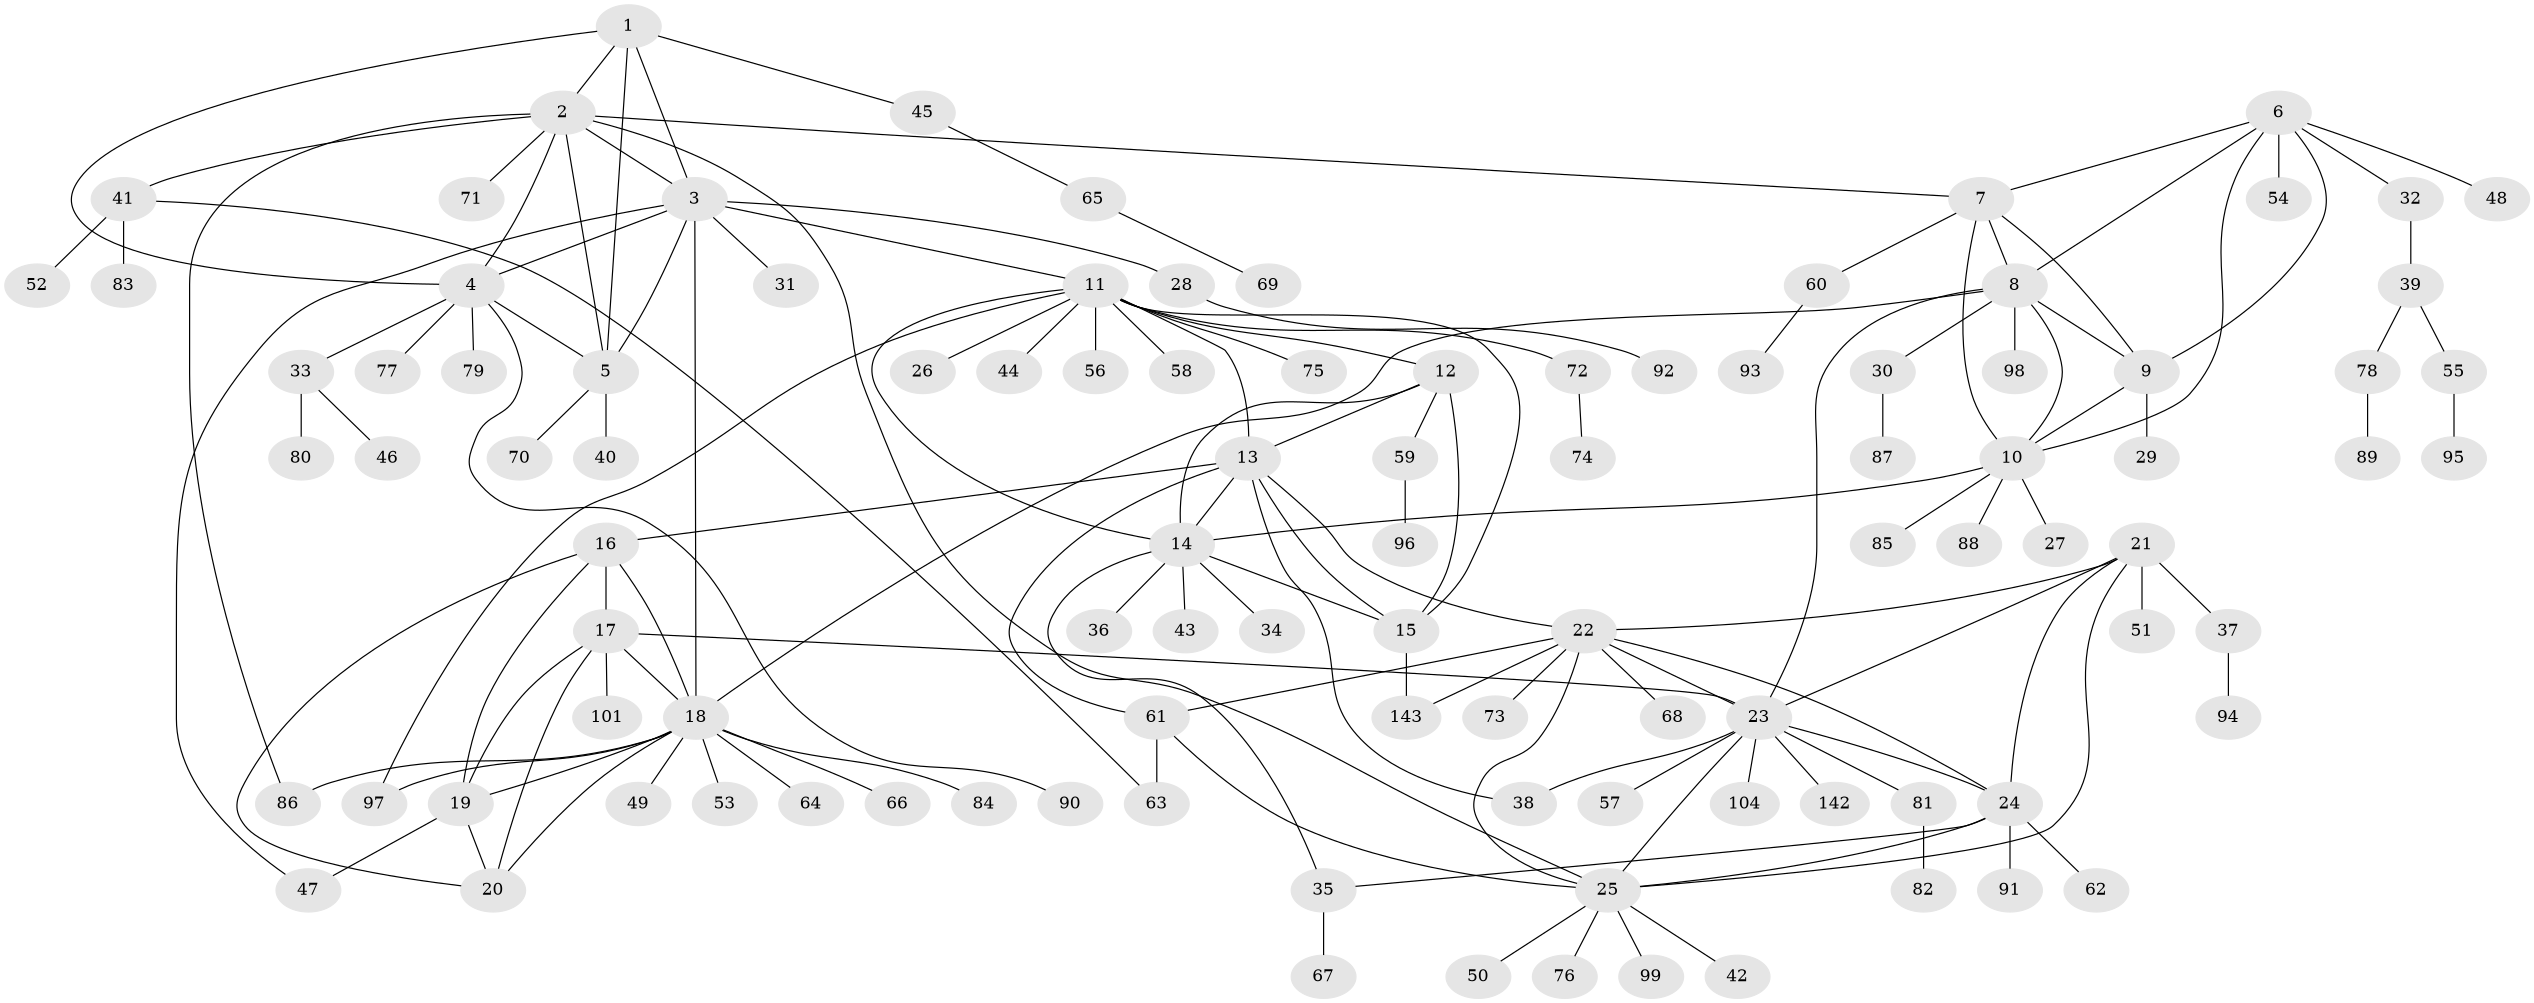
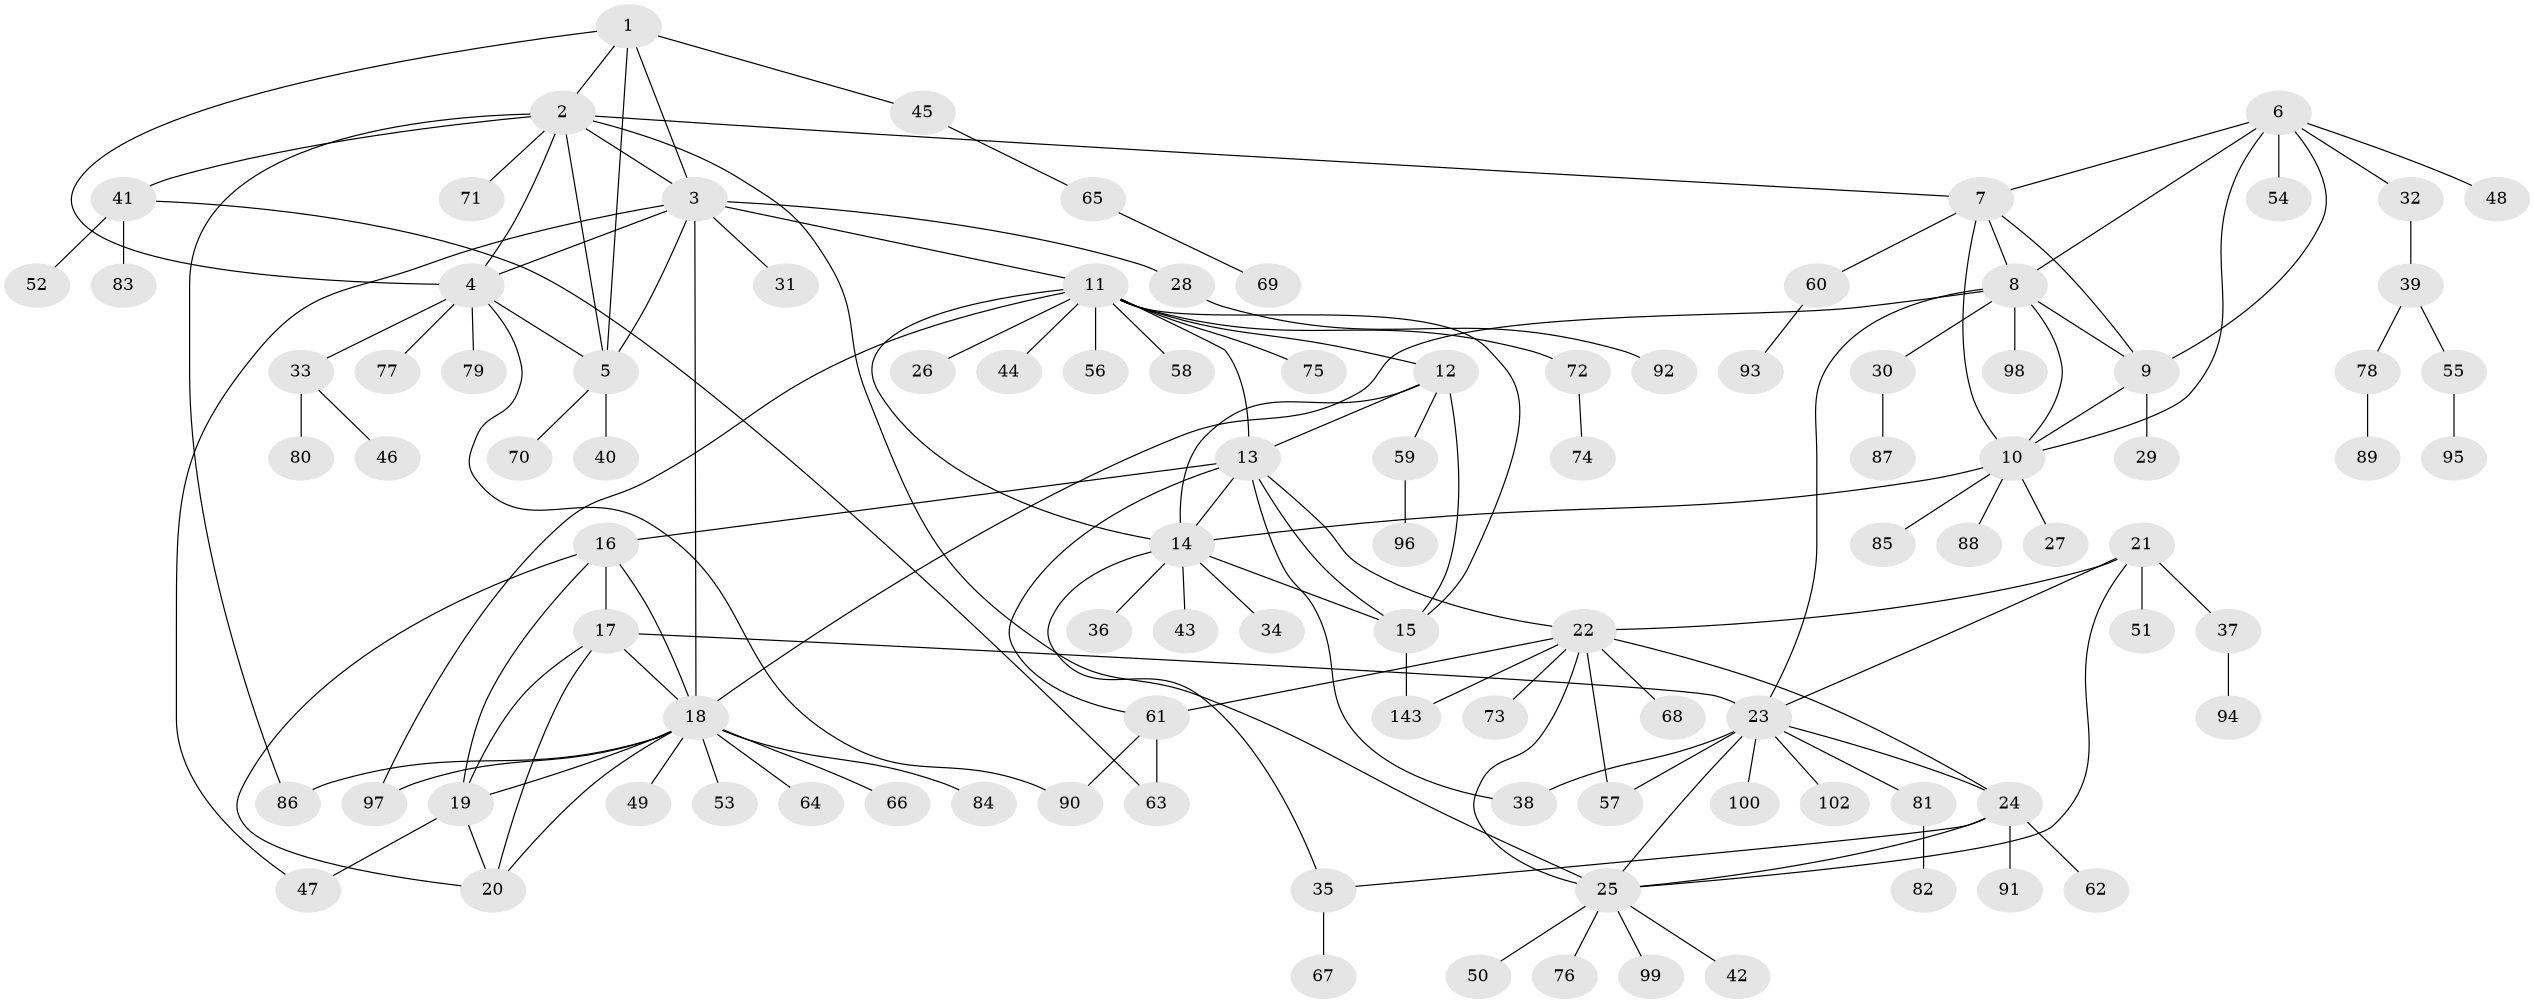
(2036, 656) -> none
(1672, 674) -> (1597, 718)
(607, 718) -> none
(1745, 804) -> (1745, 804)
(1835, 804) -> (1835, 804)
(1360, 849) -> (1109, 766)
